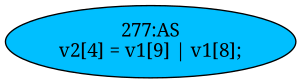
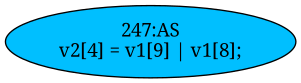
(151, 42) -> (151, 42)
